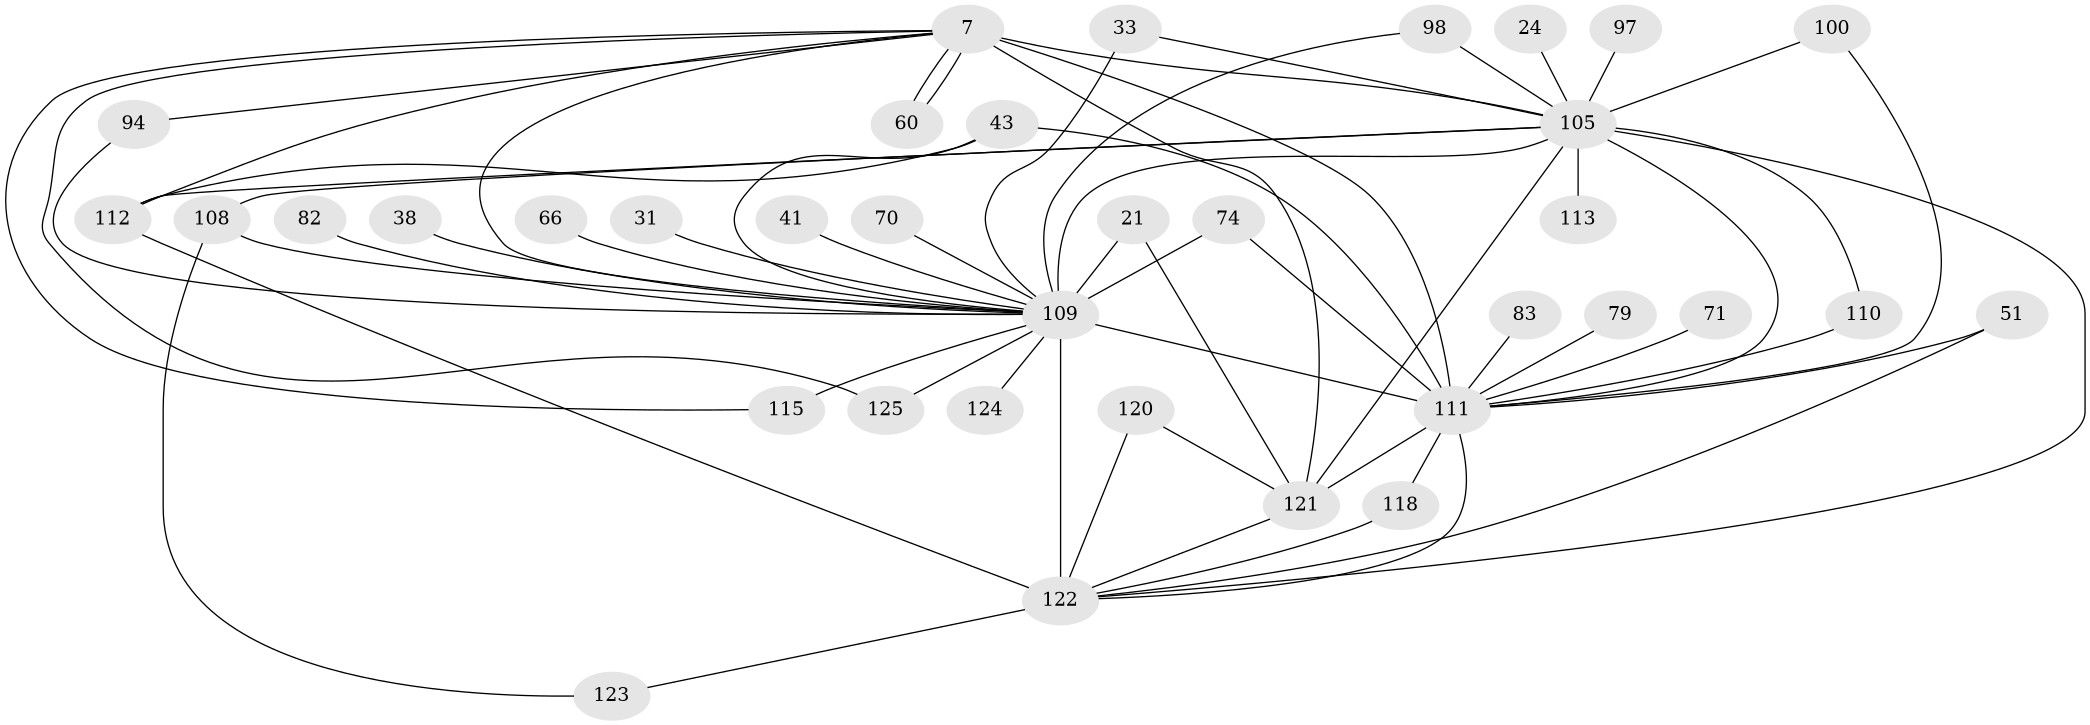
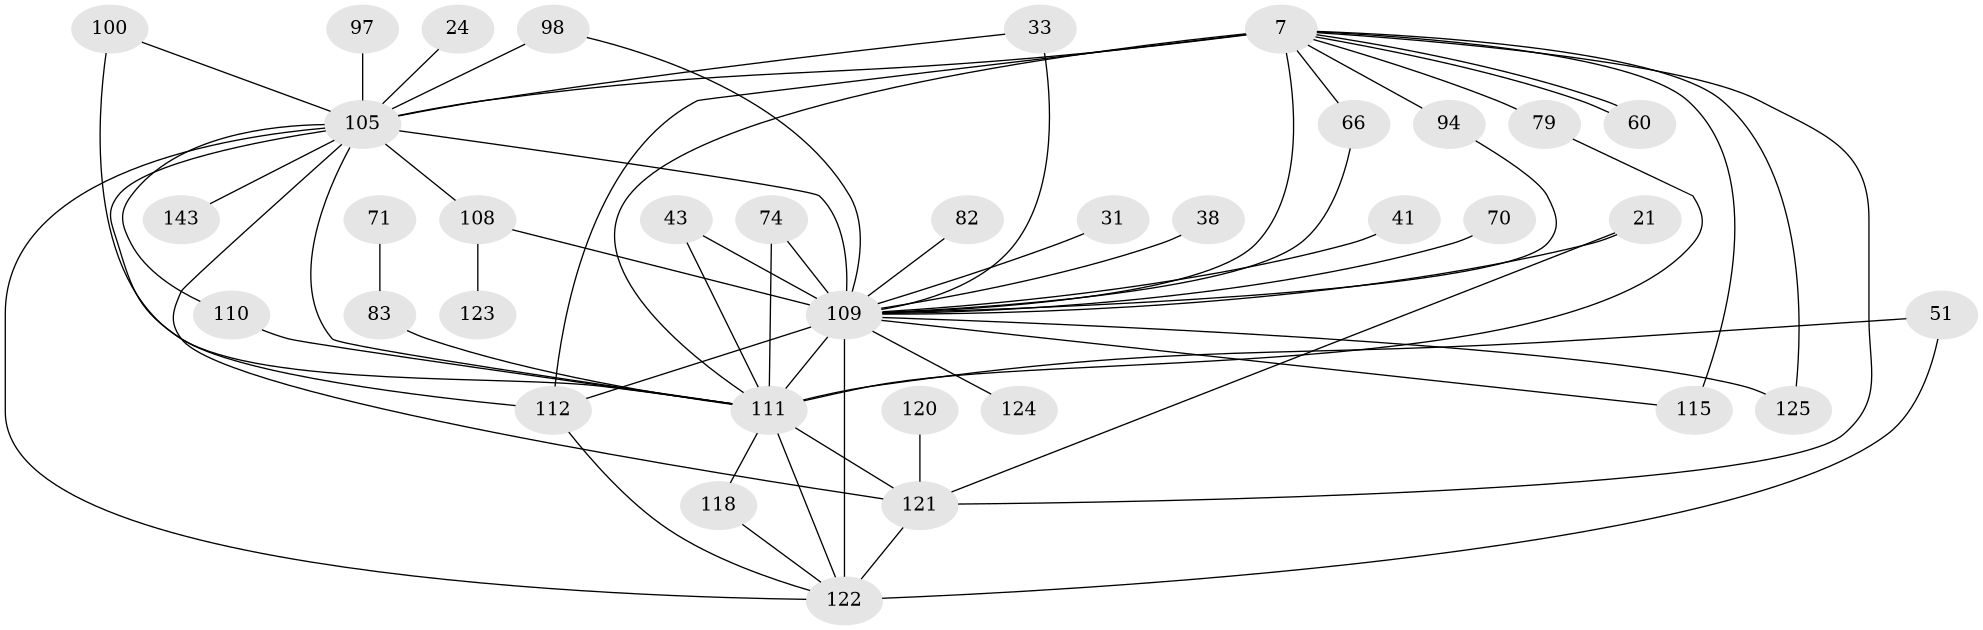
none -> (1416, 71)
none -> (1318, 77)
(642, 179) -> (687, 366)
(1578, 220) -> (181, 220)
(1588, 368) -> (380, 268)
(1098, 505) -> none
(836, 649) -> none
